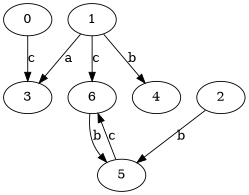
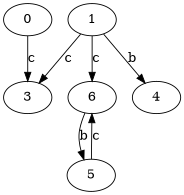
(68, 59) -> (68, 59)
(221, 97) -> none
